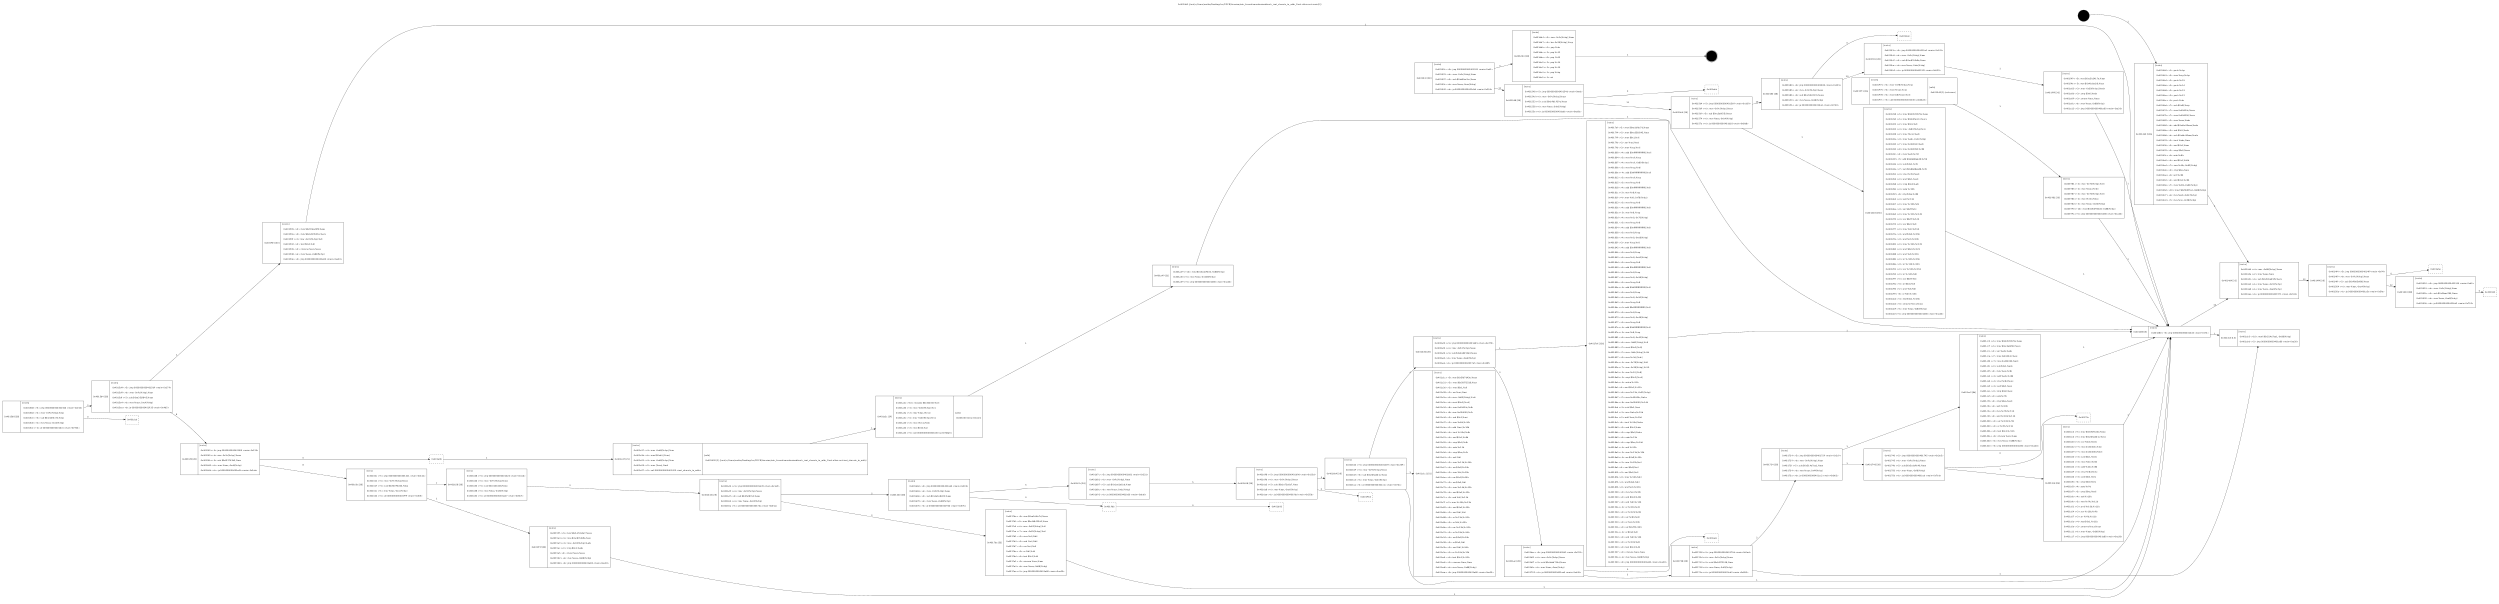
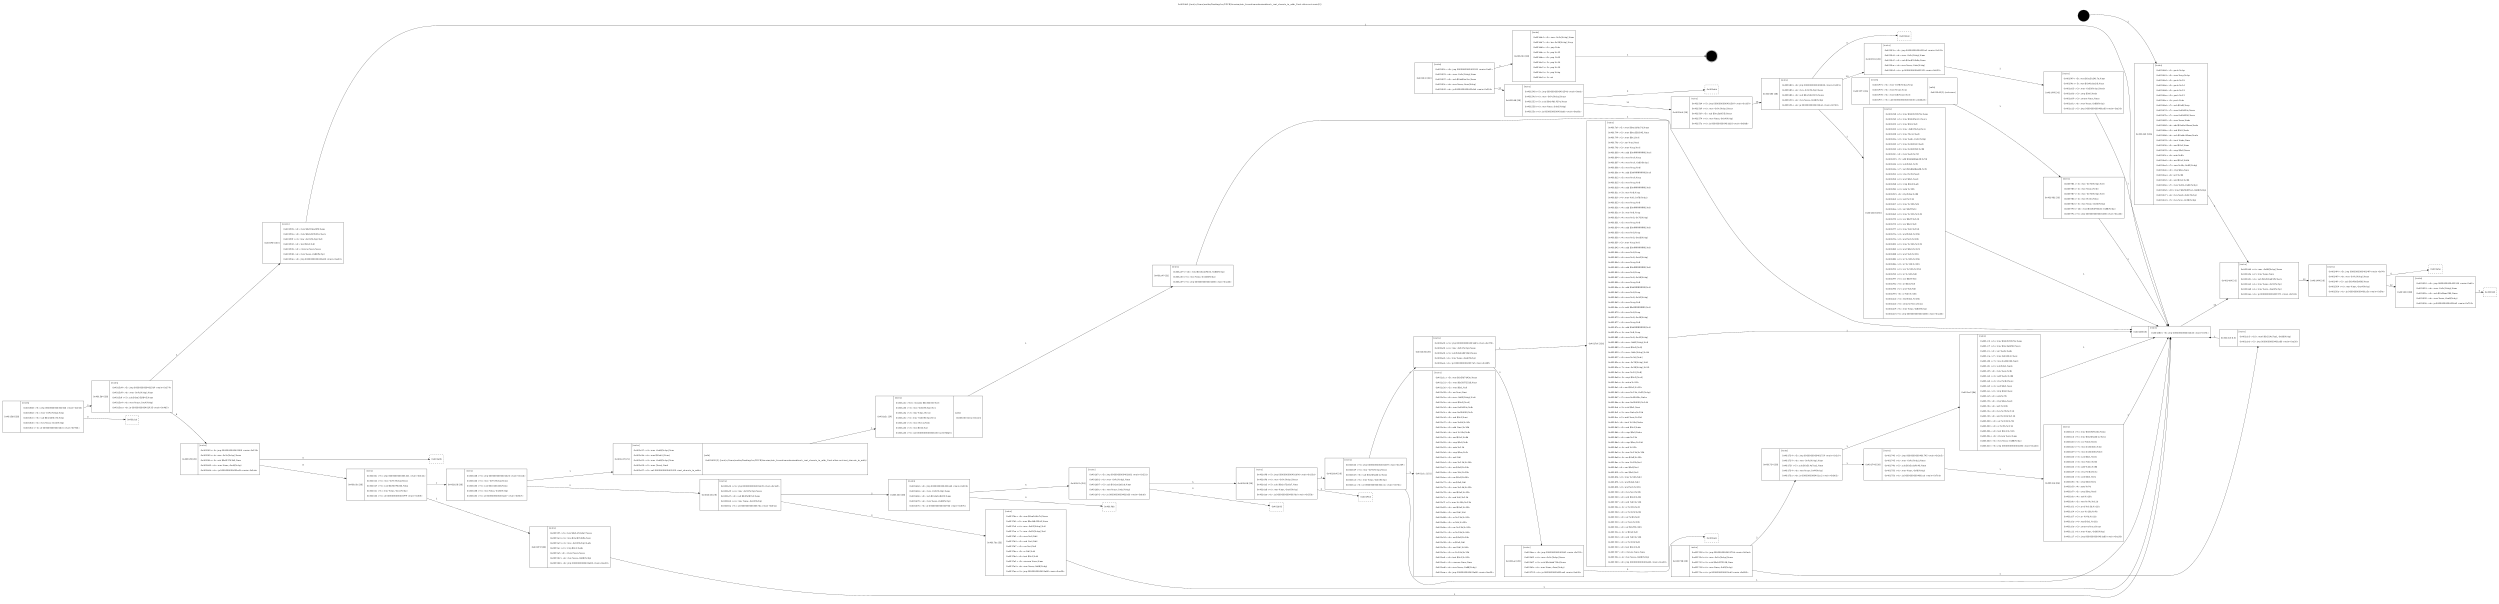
(1802, 160) -> (1841, 133)
(2214, 335) -> (2215, 338)
(2084, 418) -> none
(527, 459) -> (569, 476)
(1192, 507) -> (1209, 497)
(1627, 578) -> none
